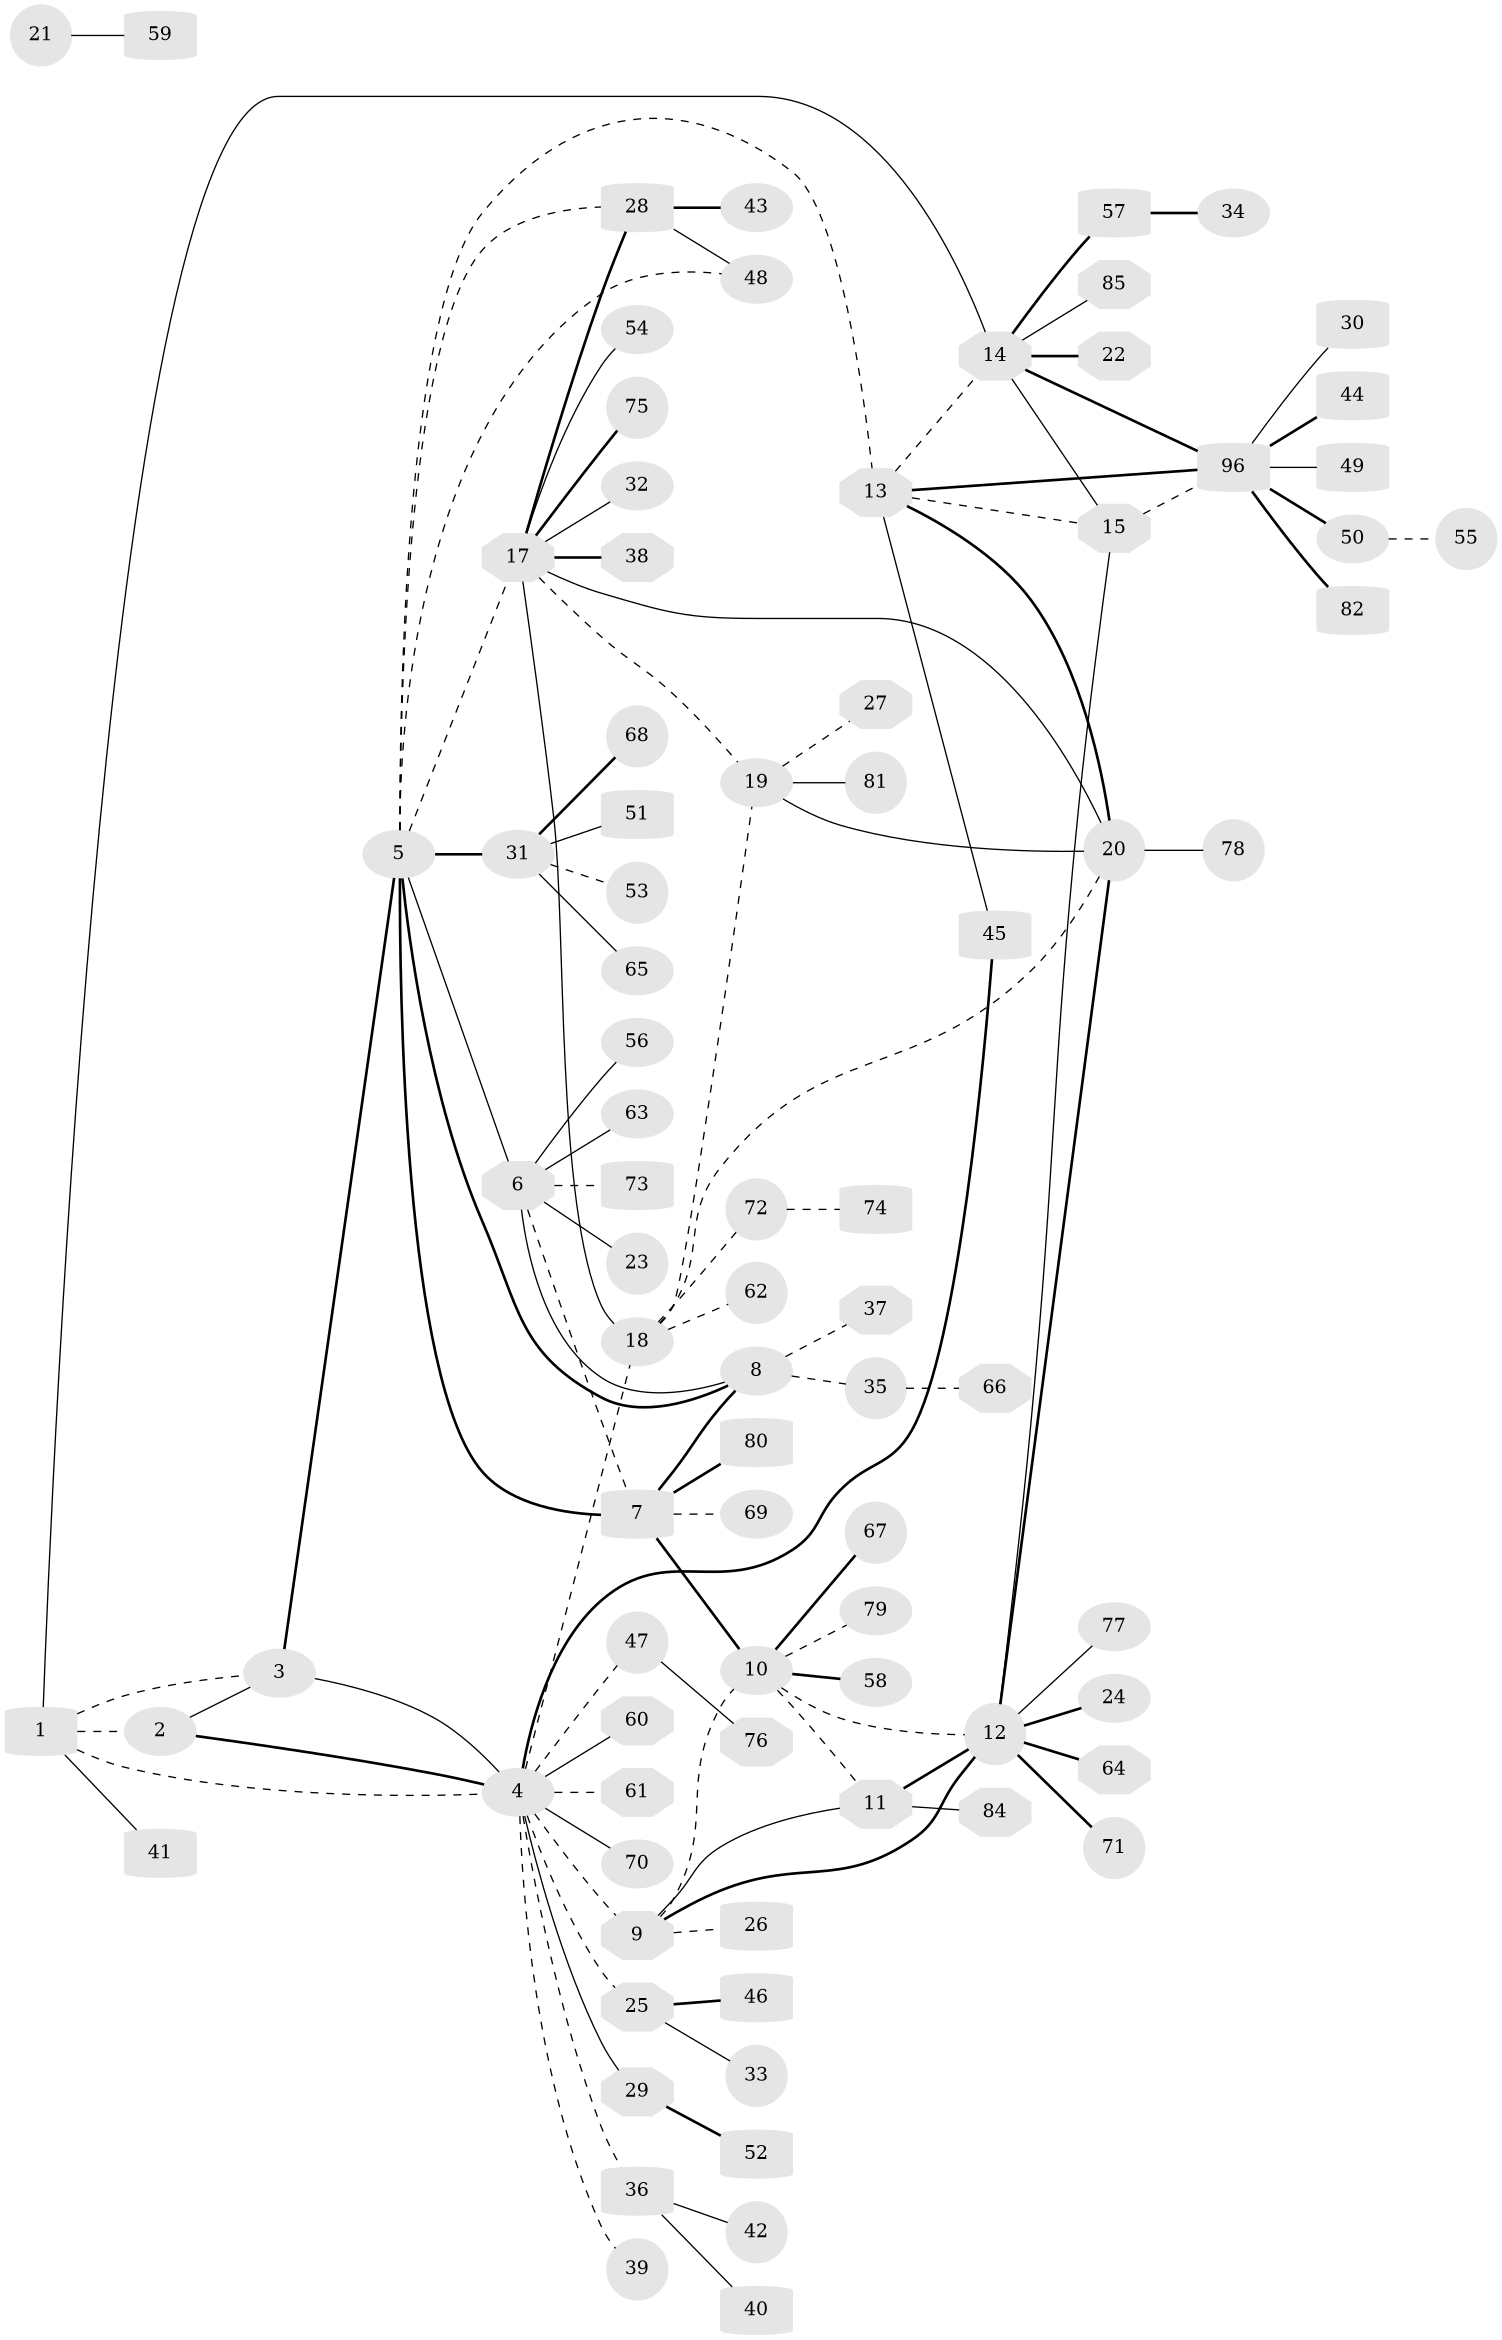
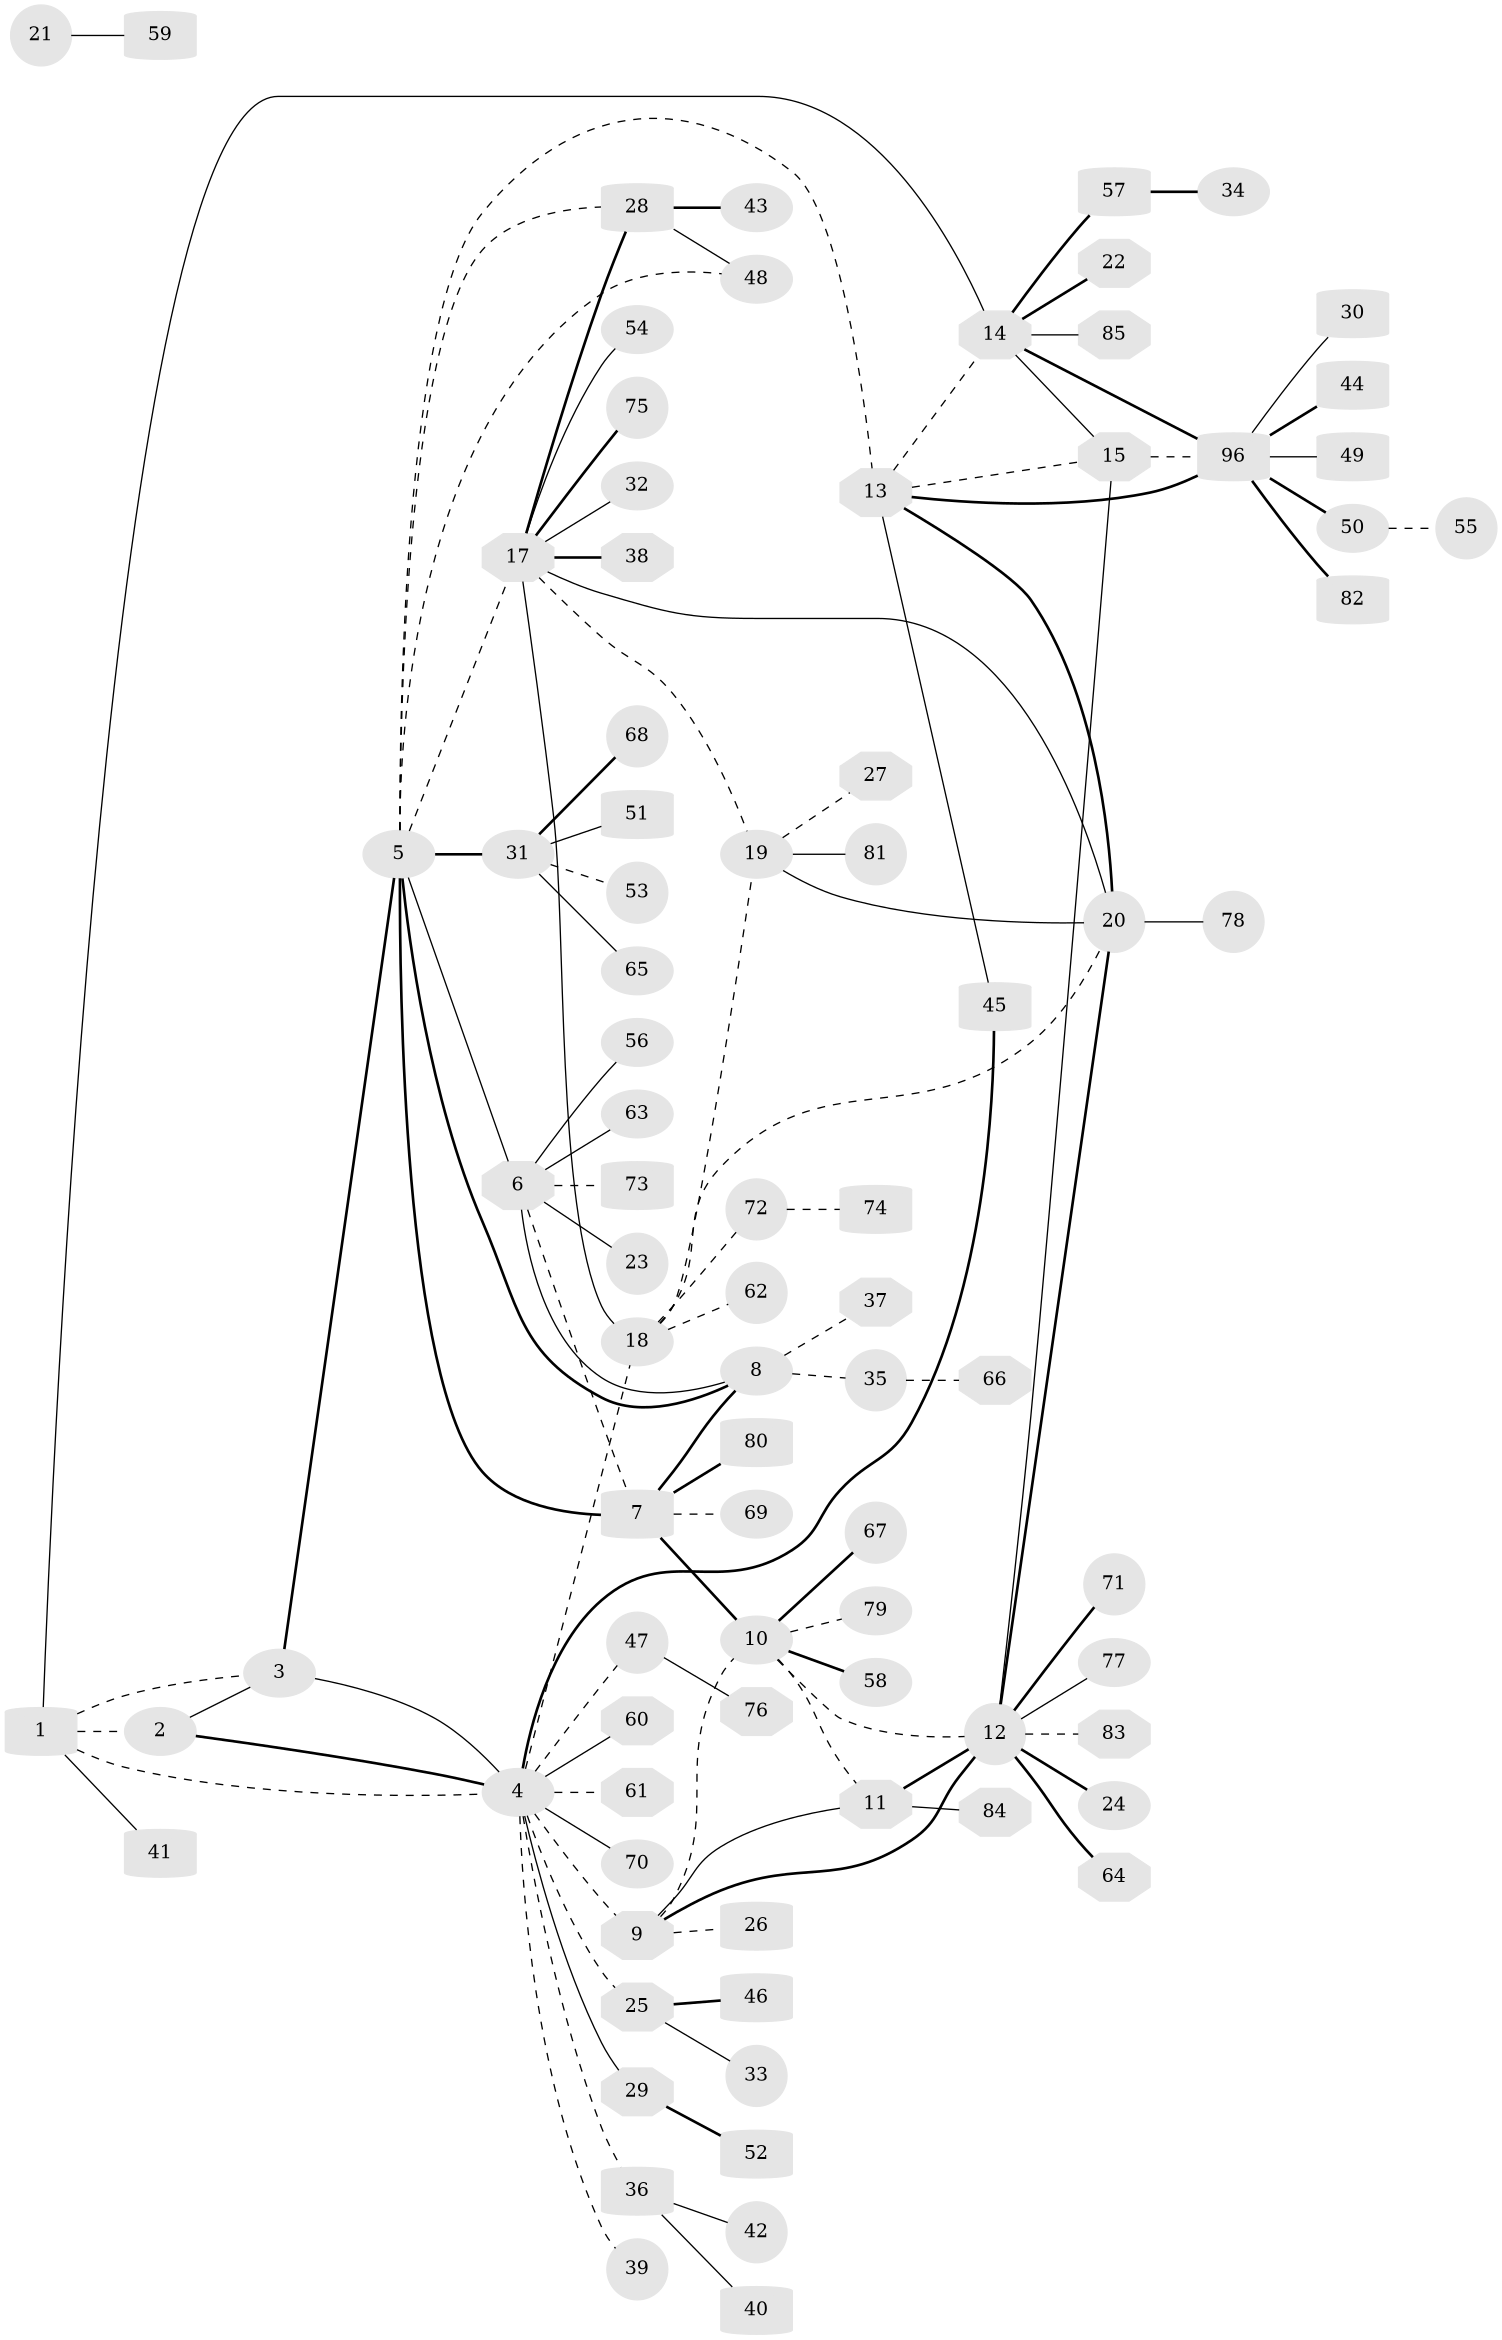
none -> (1114, 1734)
